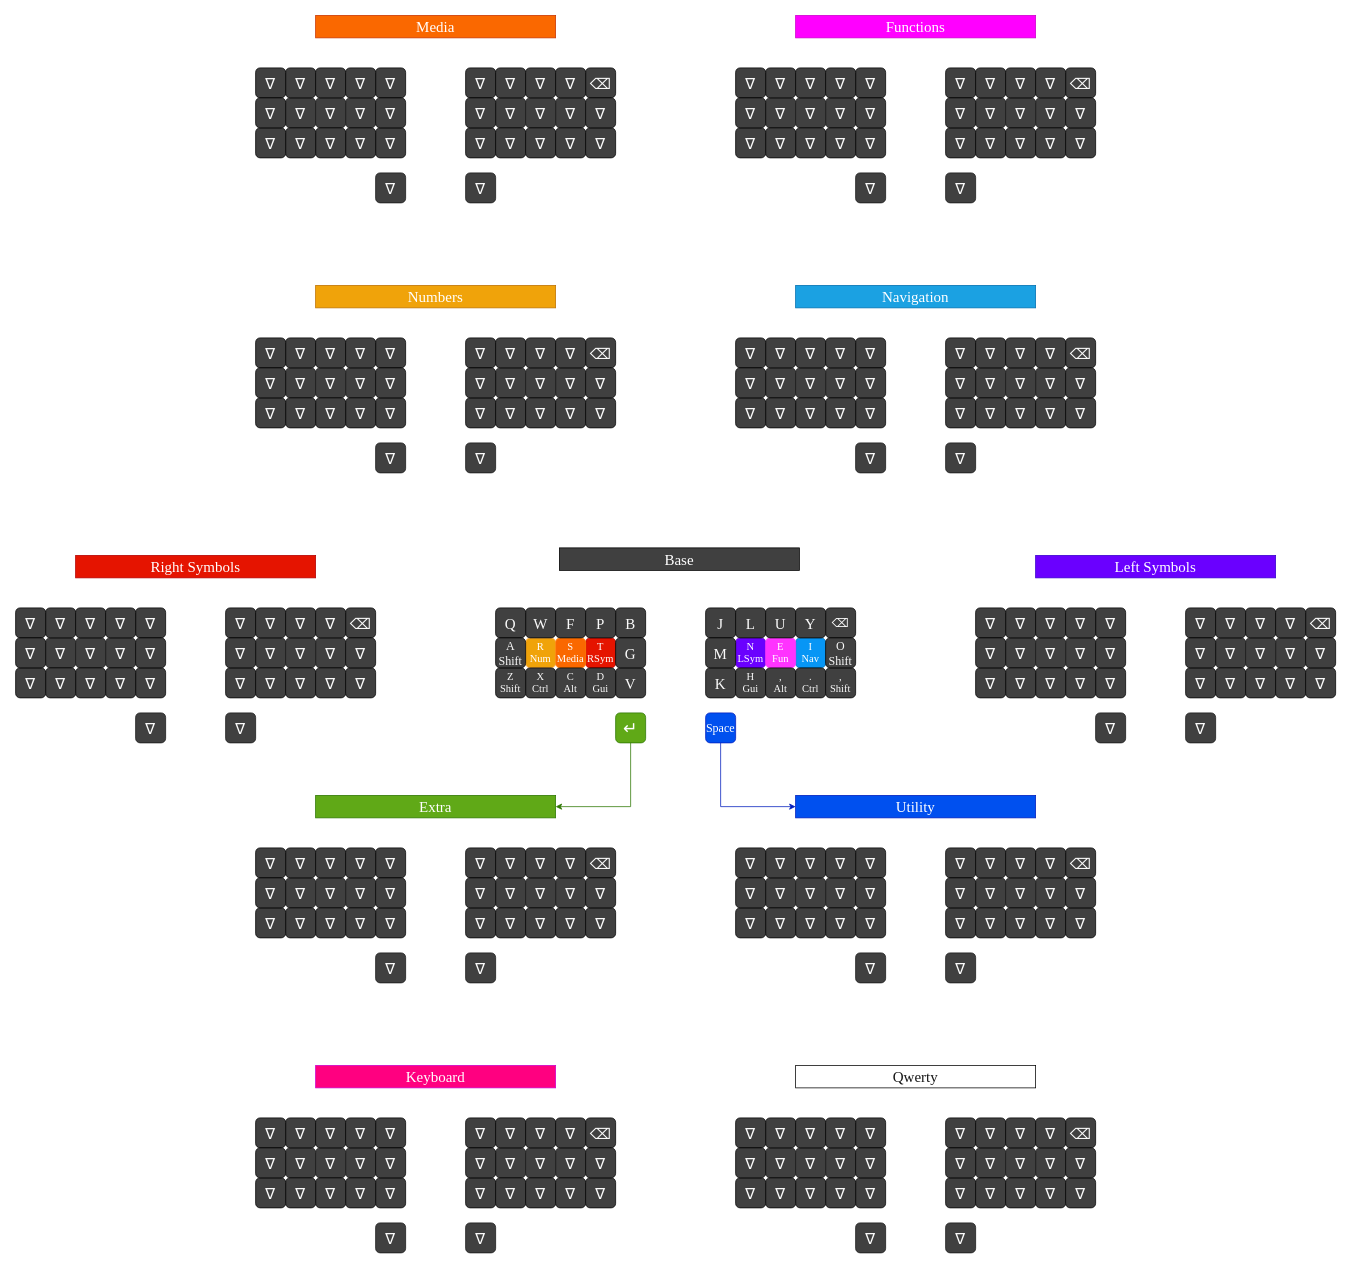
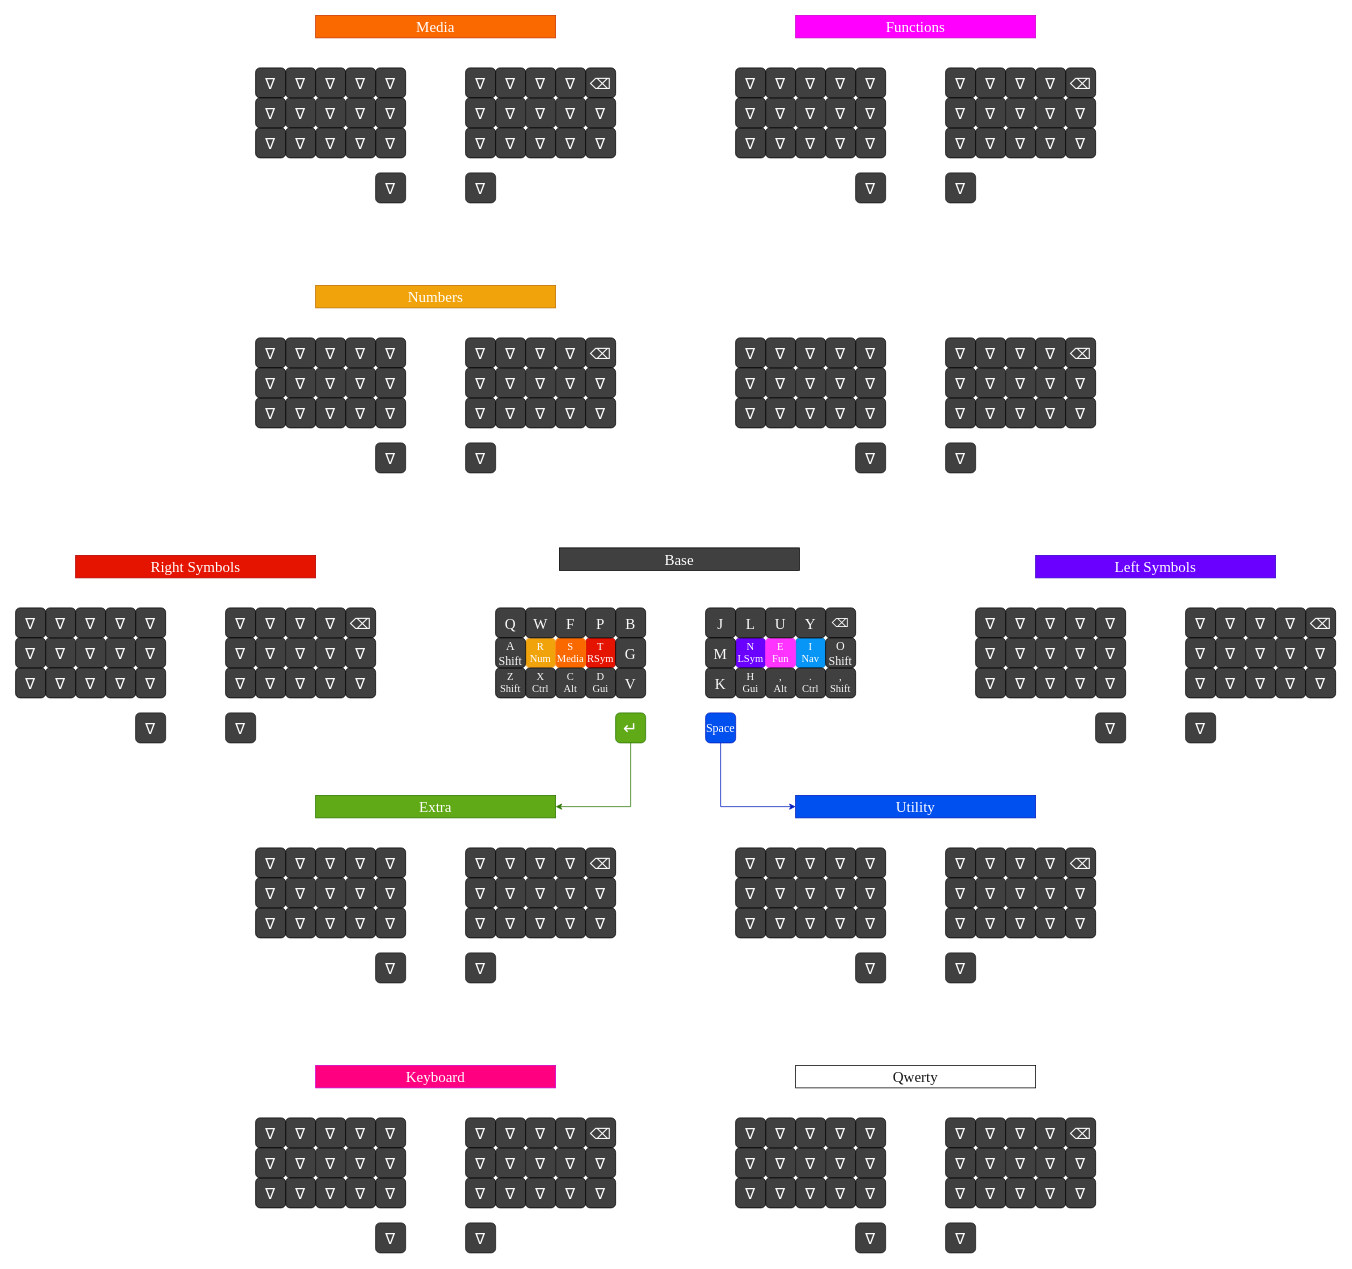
(915, 297) -> none
